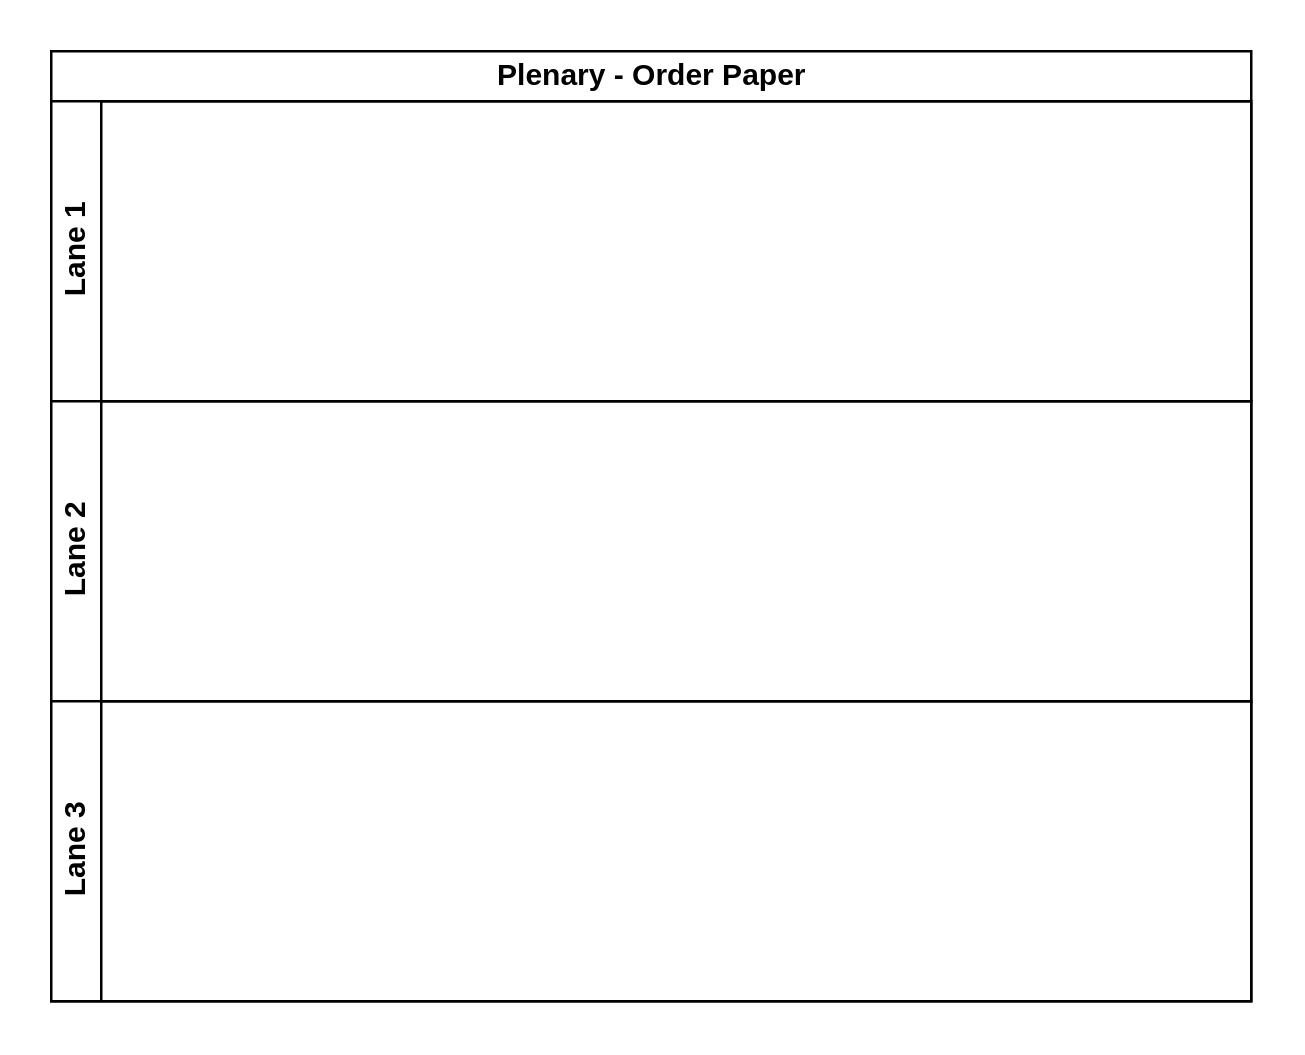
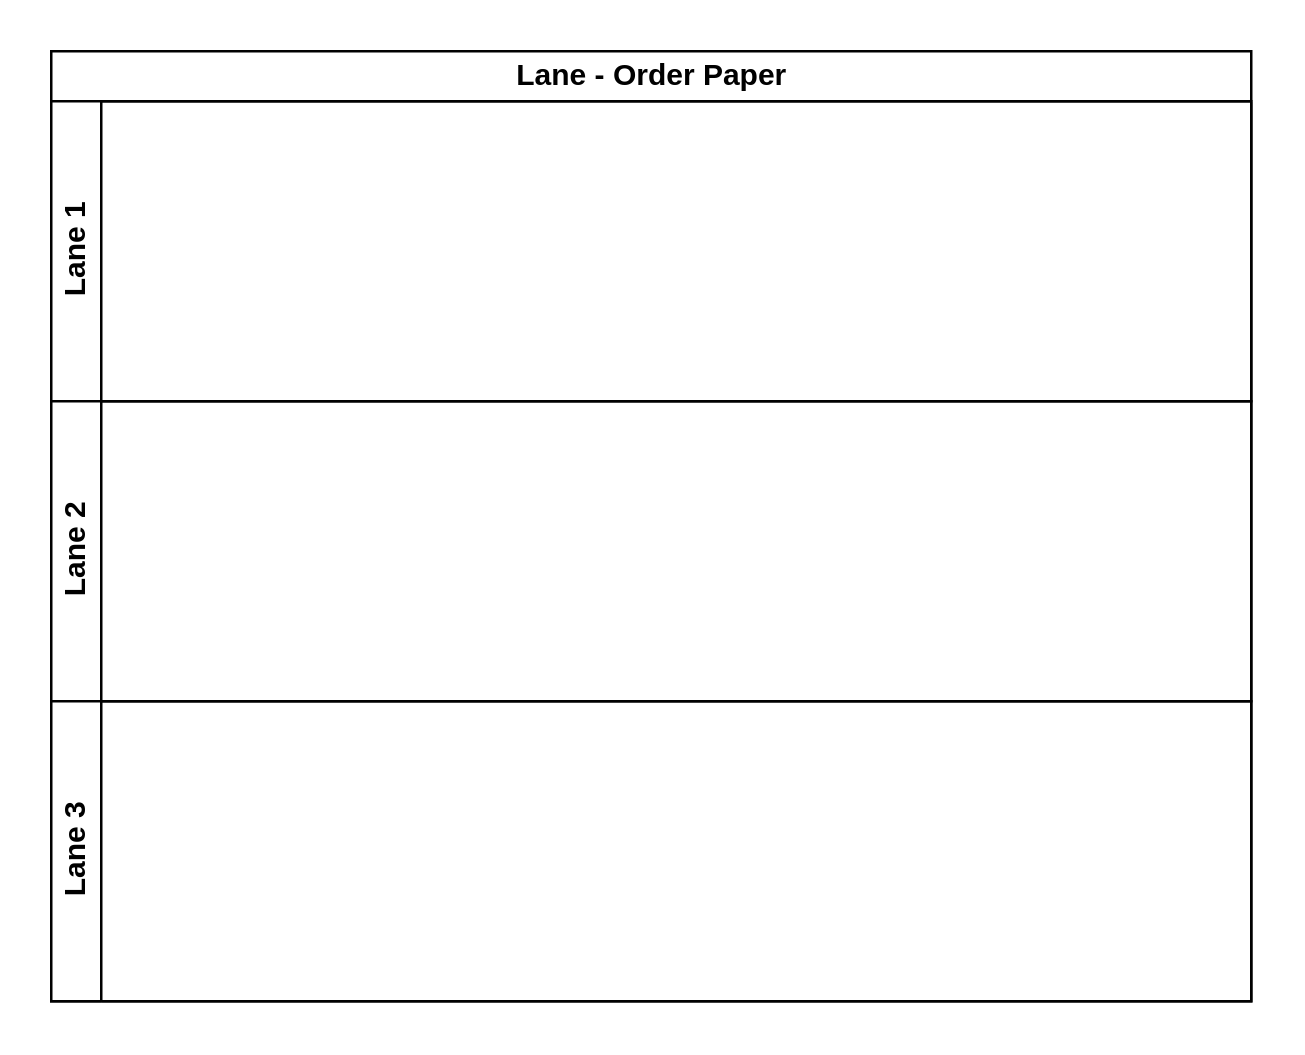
(653, 76) -> (653, 76)
